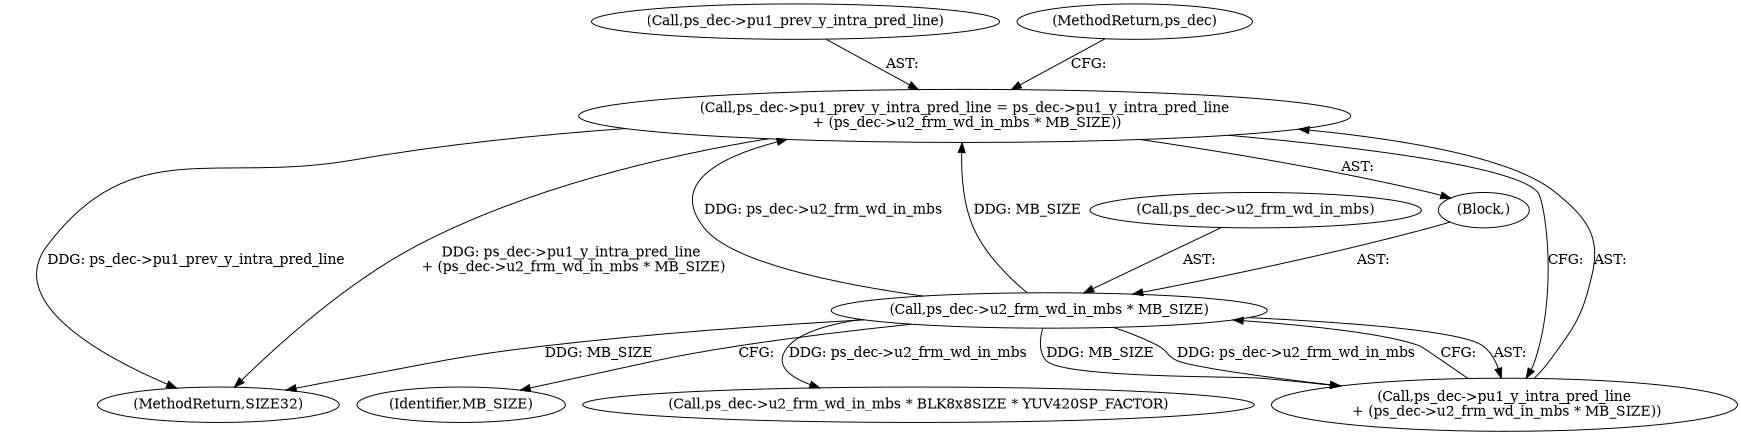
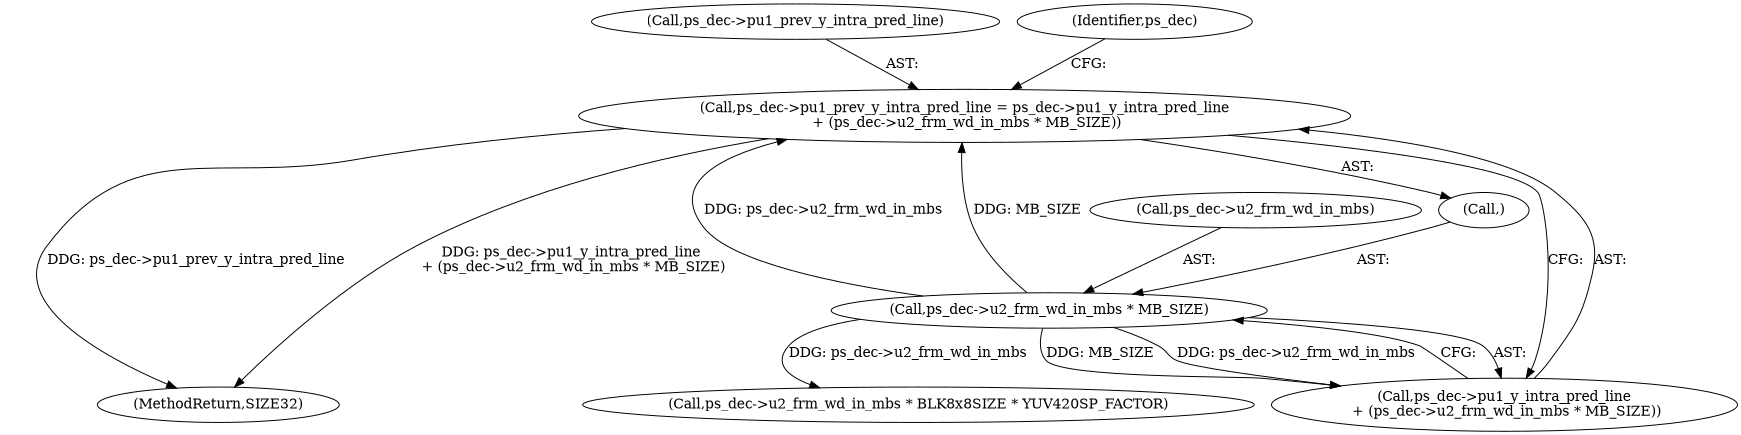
(1135, 22) -> (1135, 22)
(1484, 210) -> (1484, 210)
(579, 342) -> none
(461, 405) -> none
